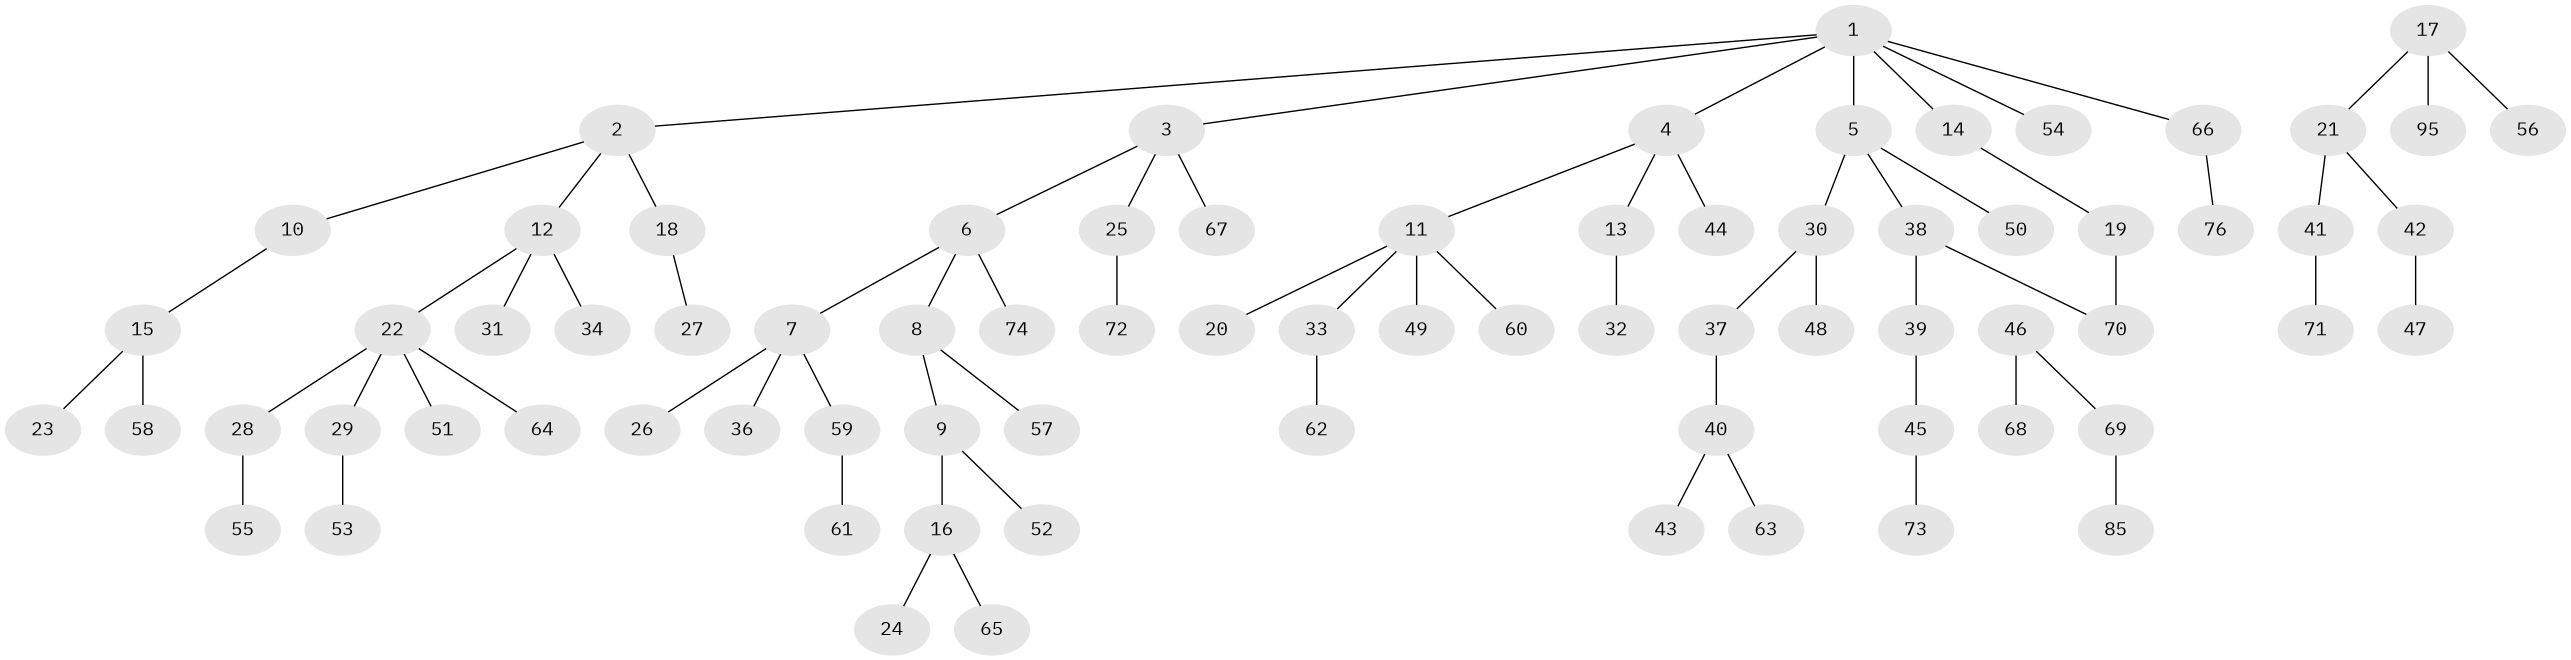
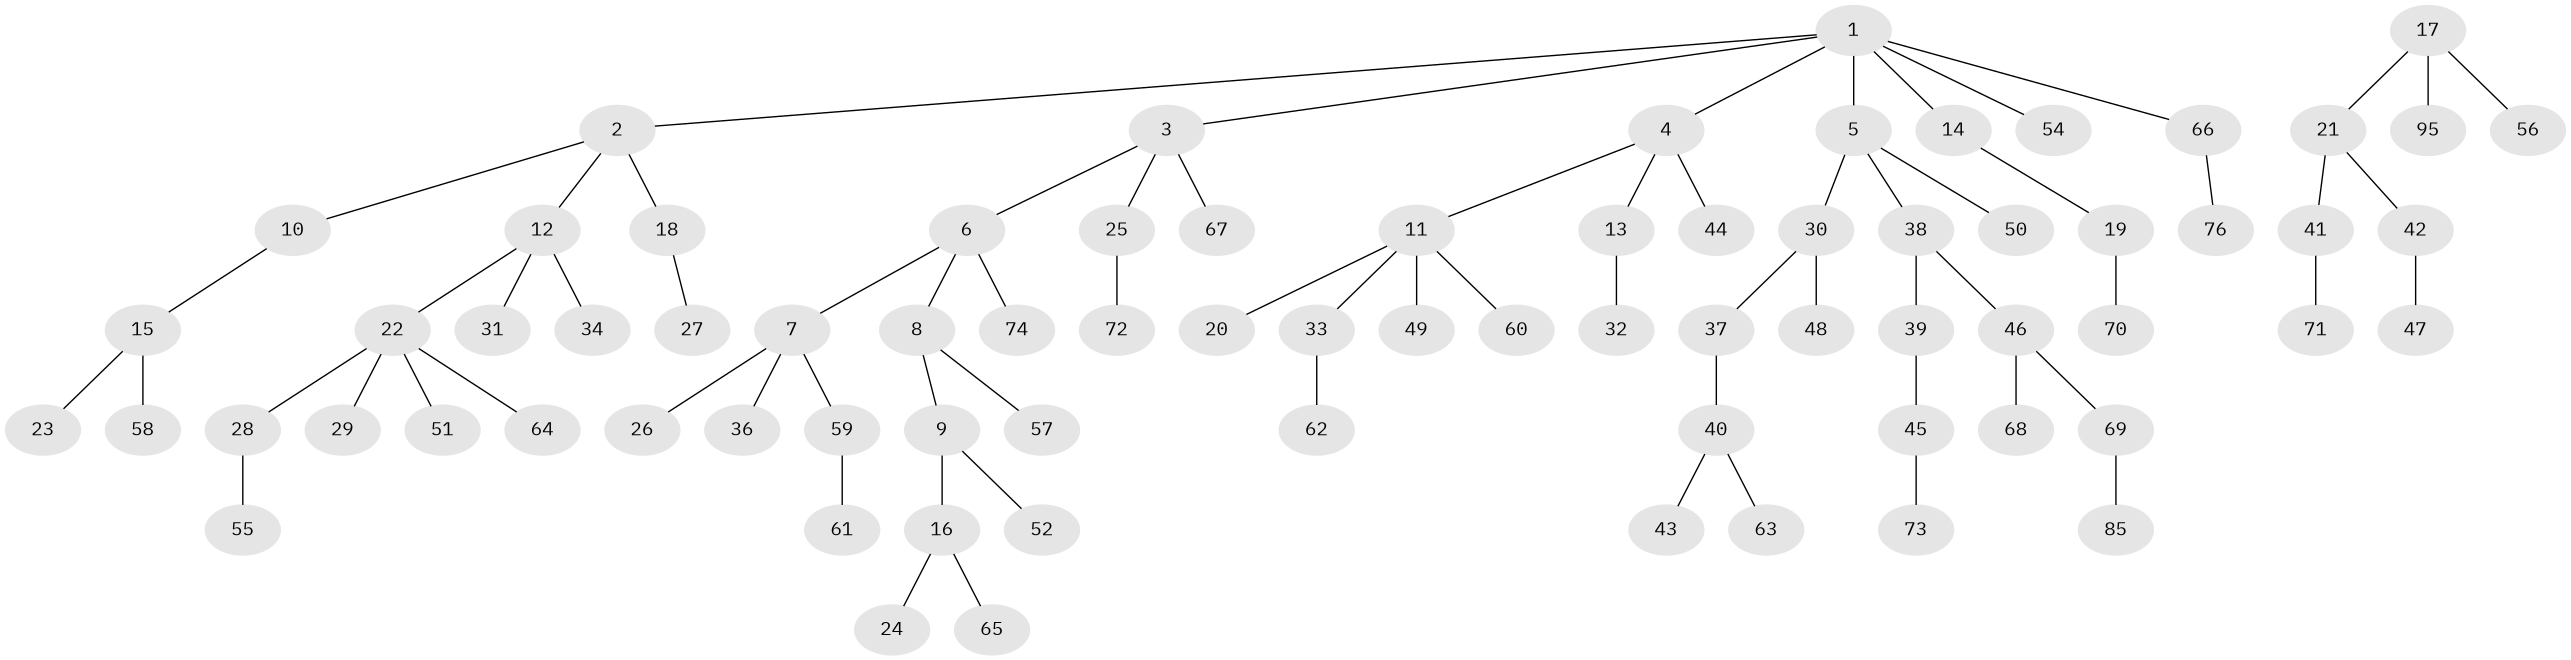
(2016, 280) -> (1966, 280)
(343, 530) -> none
